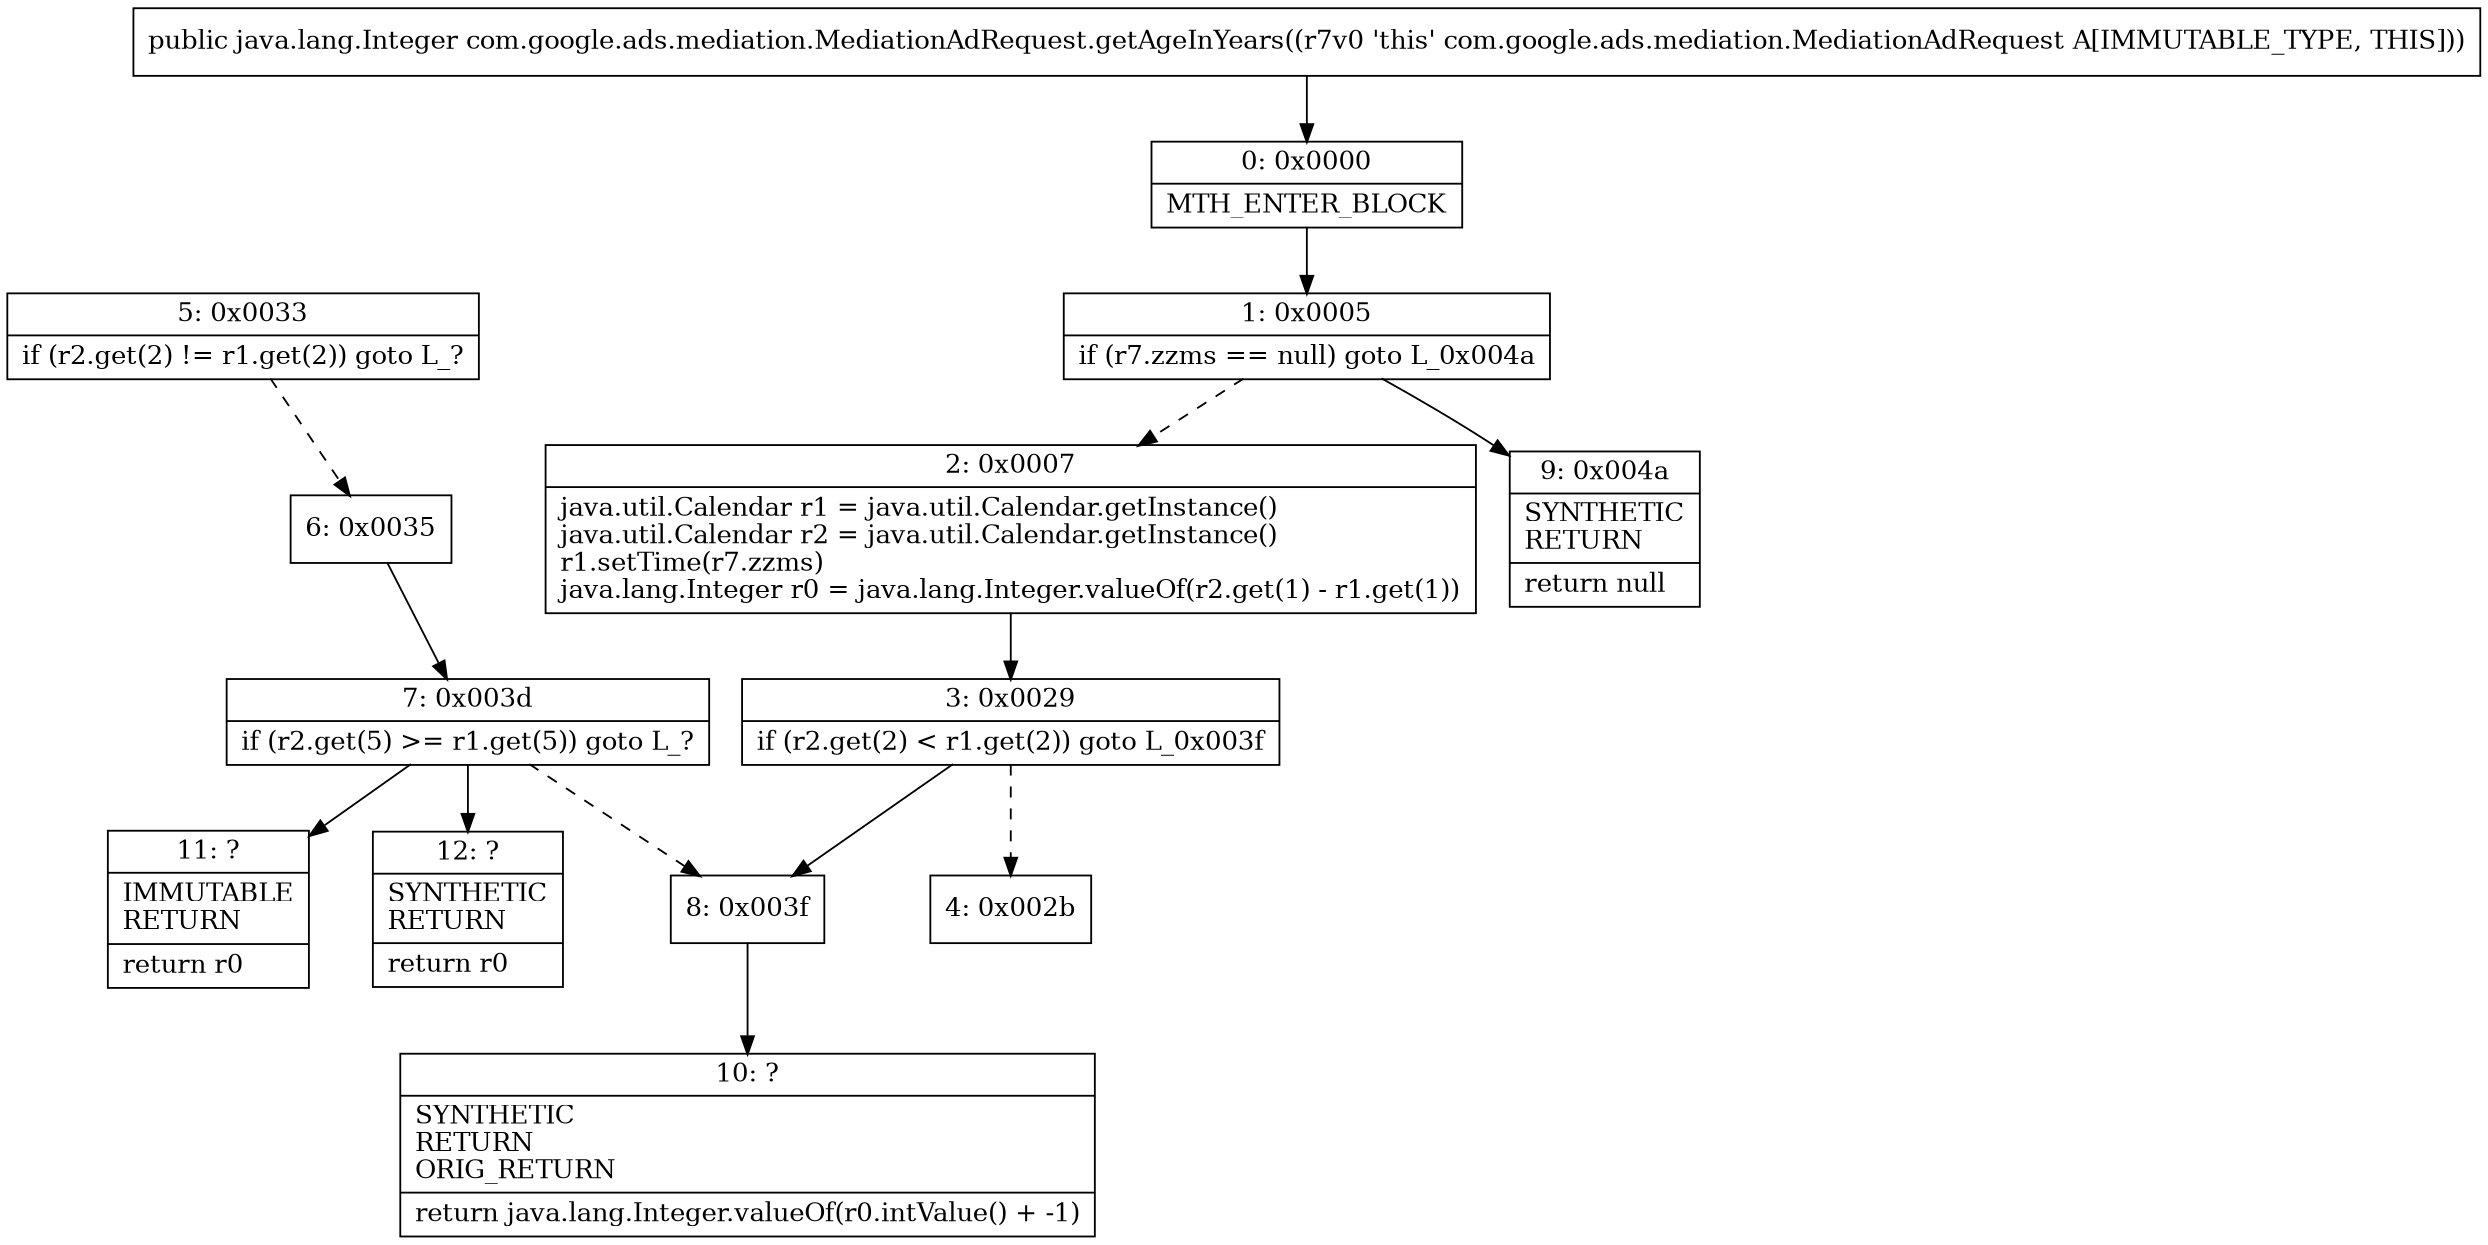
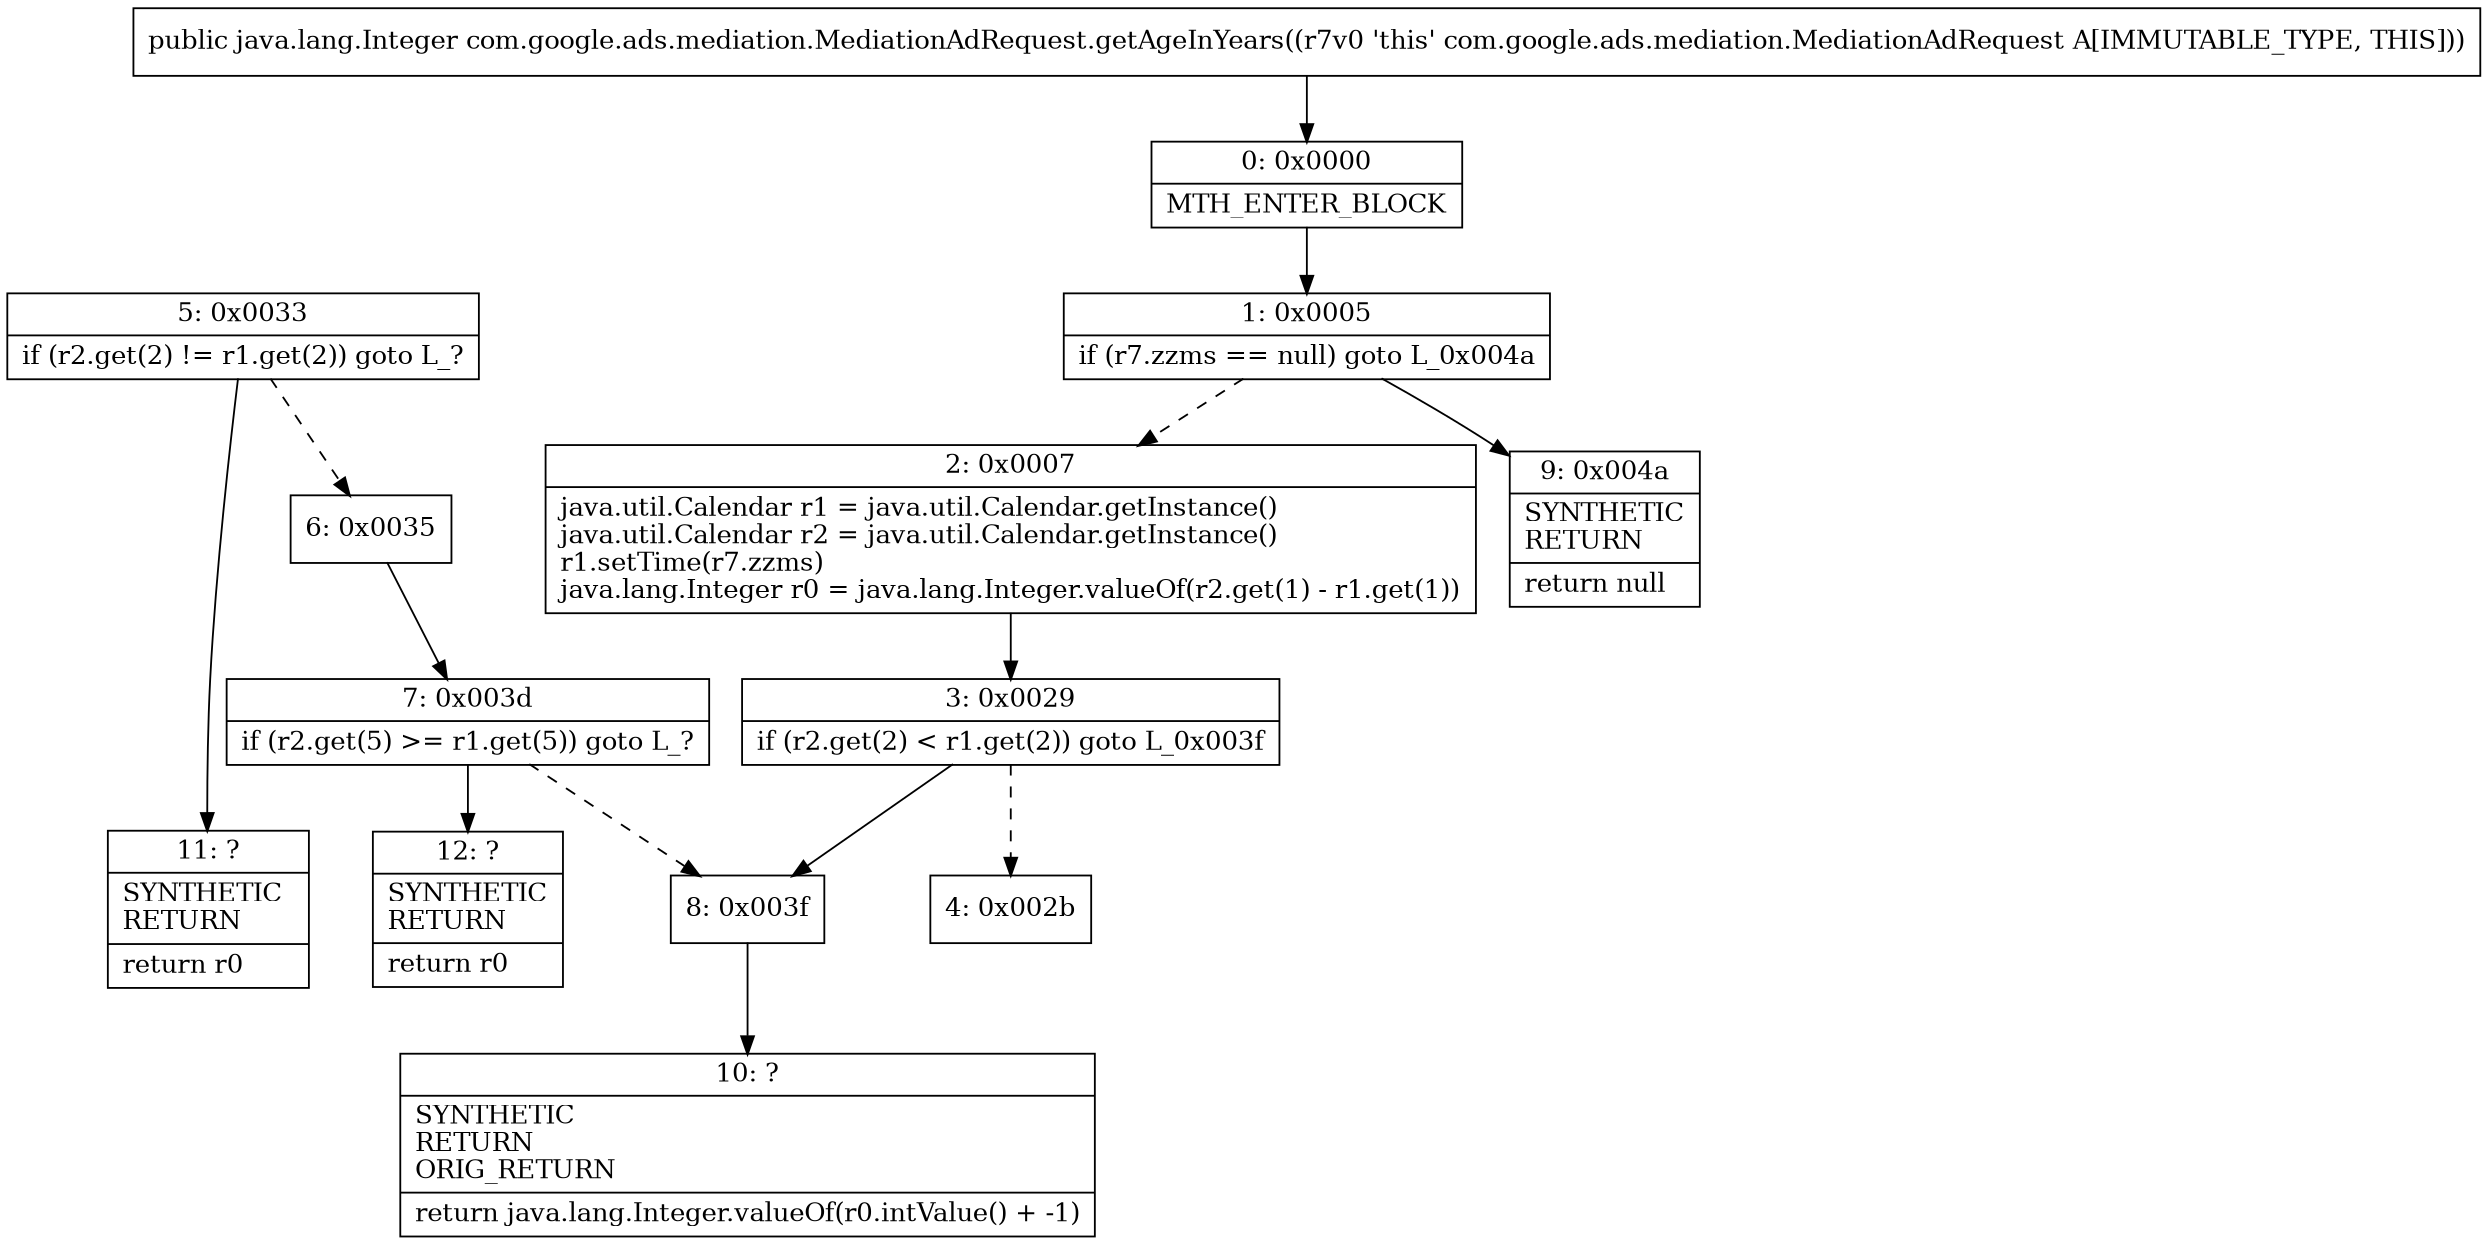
(368, 795) -> (216, 595)
(208, 894) -> (203, 894)
